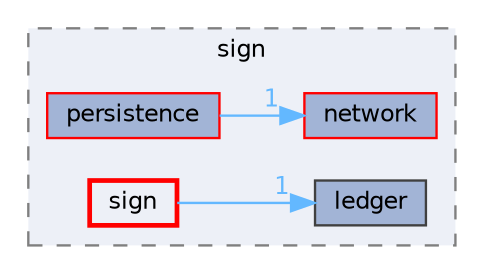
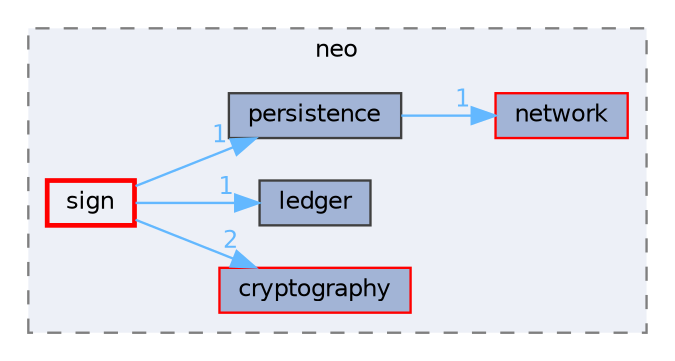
(242, 51) -> (337, 51)
(133, 116) -> (315, 116)
none -> (184, 167)
none -> (315, 290)
